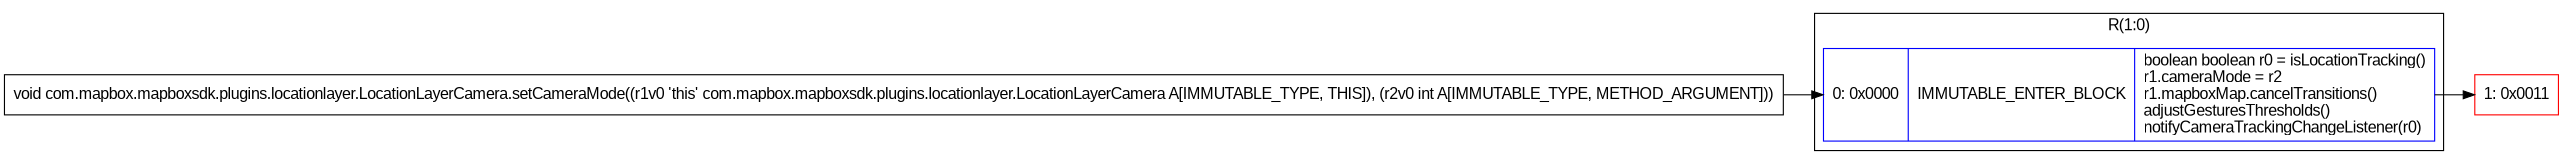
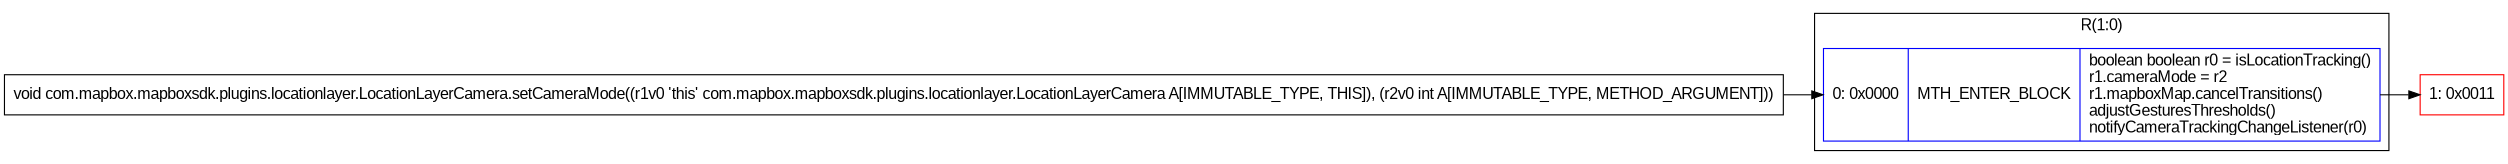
(2021, 94) -> (1994, 94)
